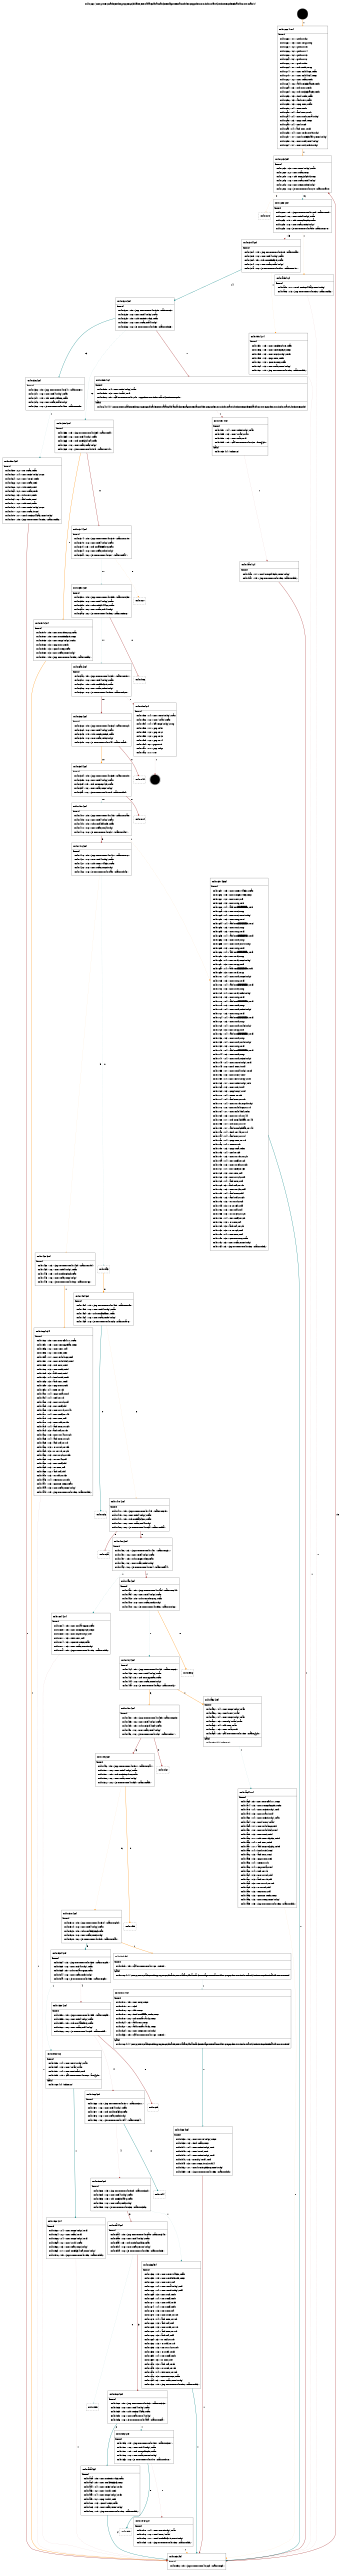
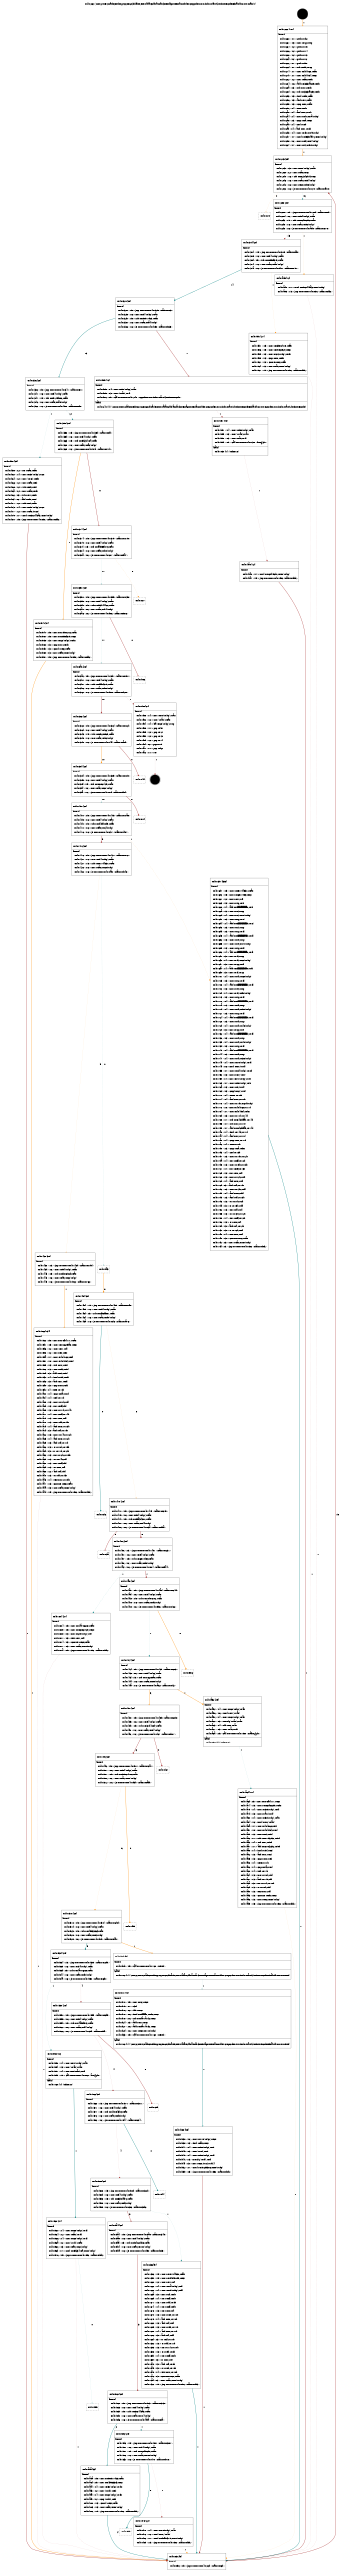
(94, 369) -> (69, 414)
(113, 2329) -> (86, 2331)
